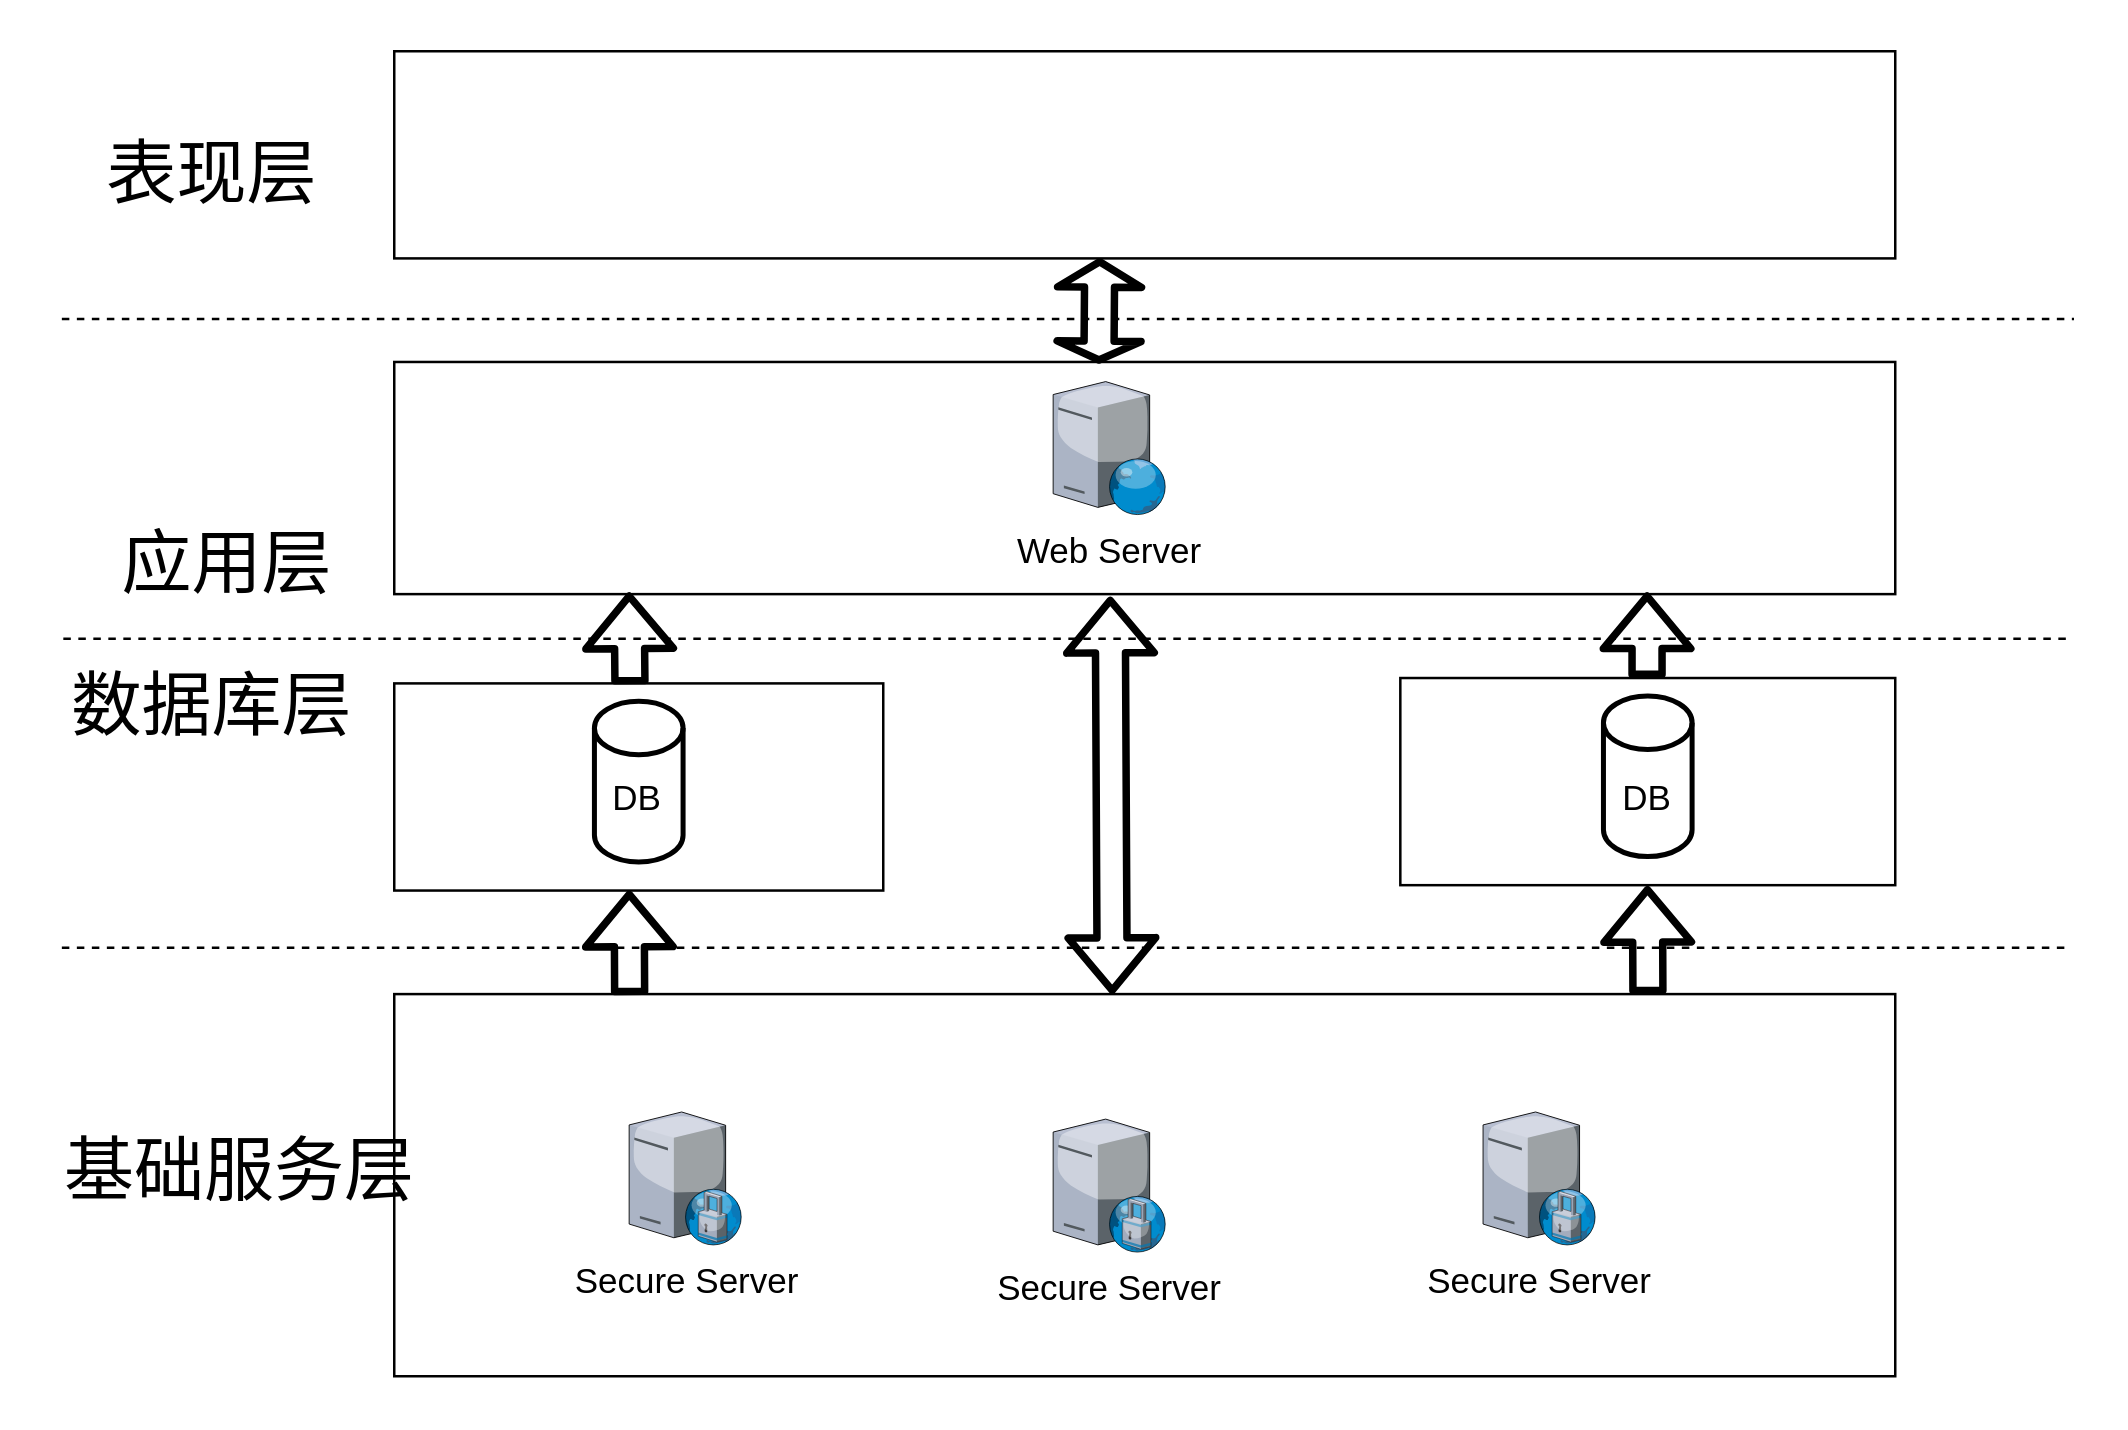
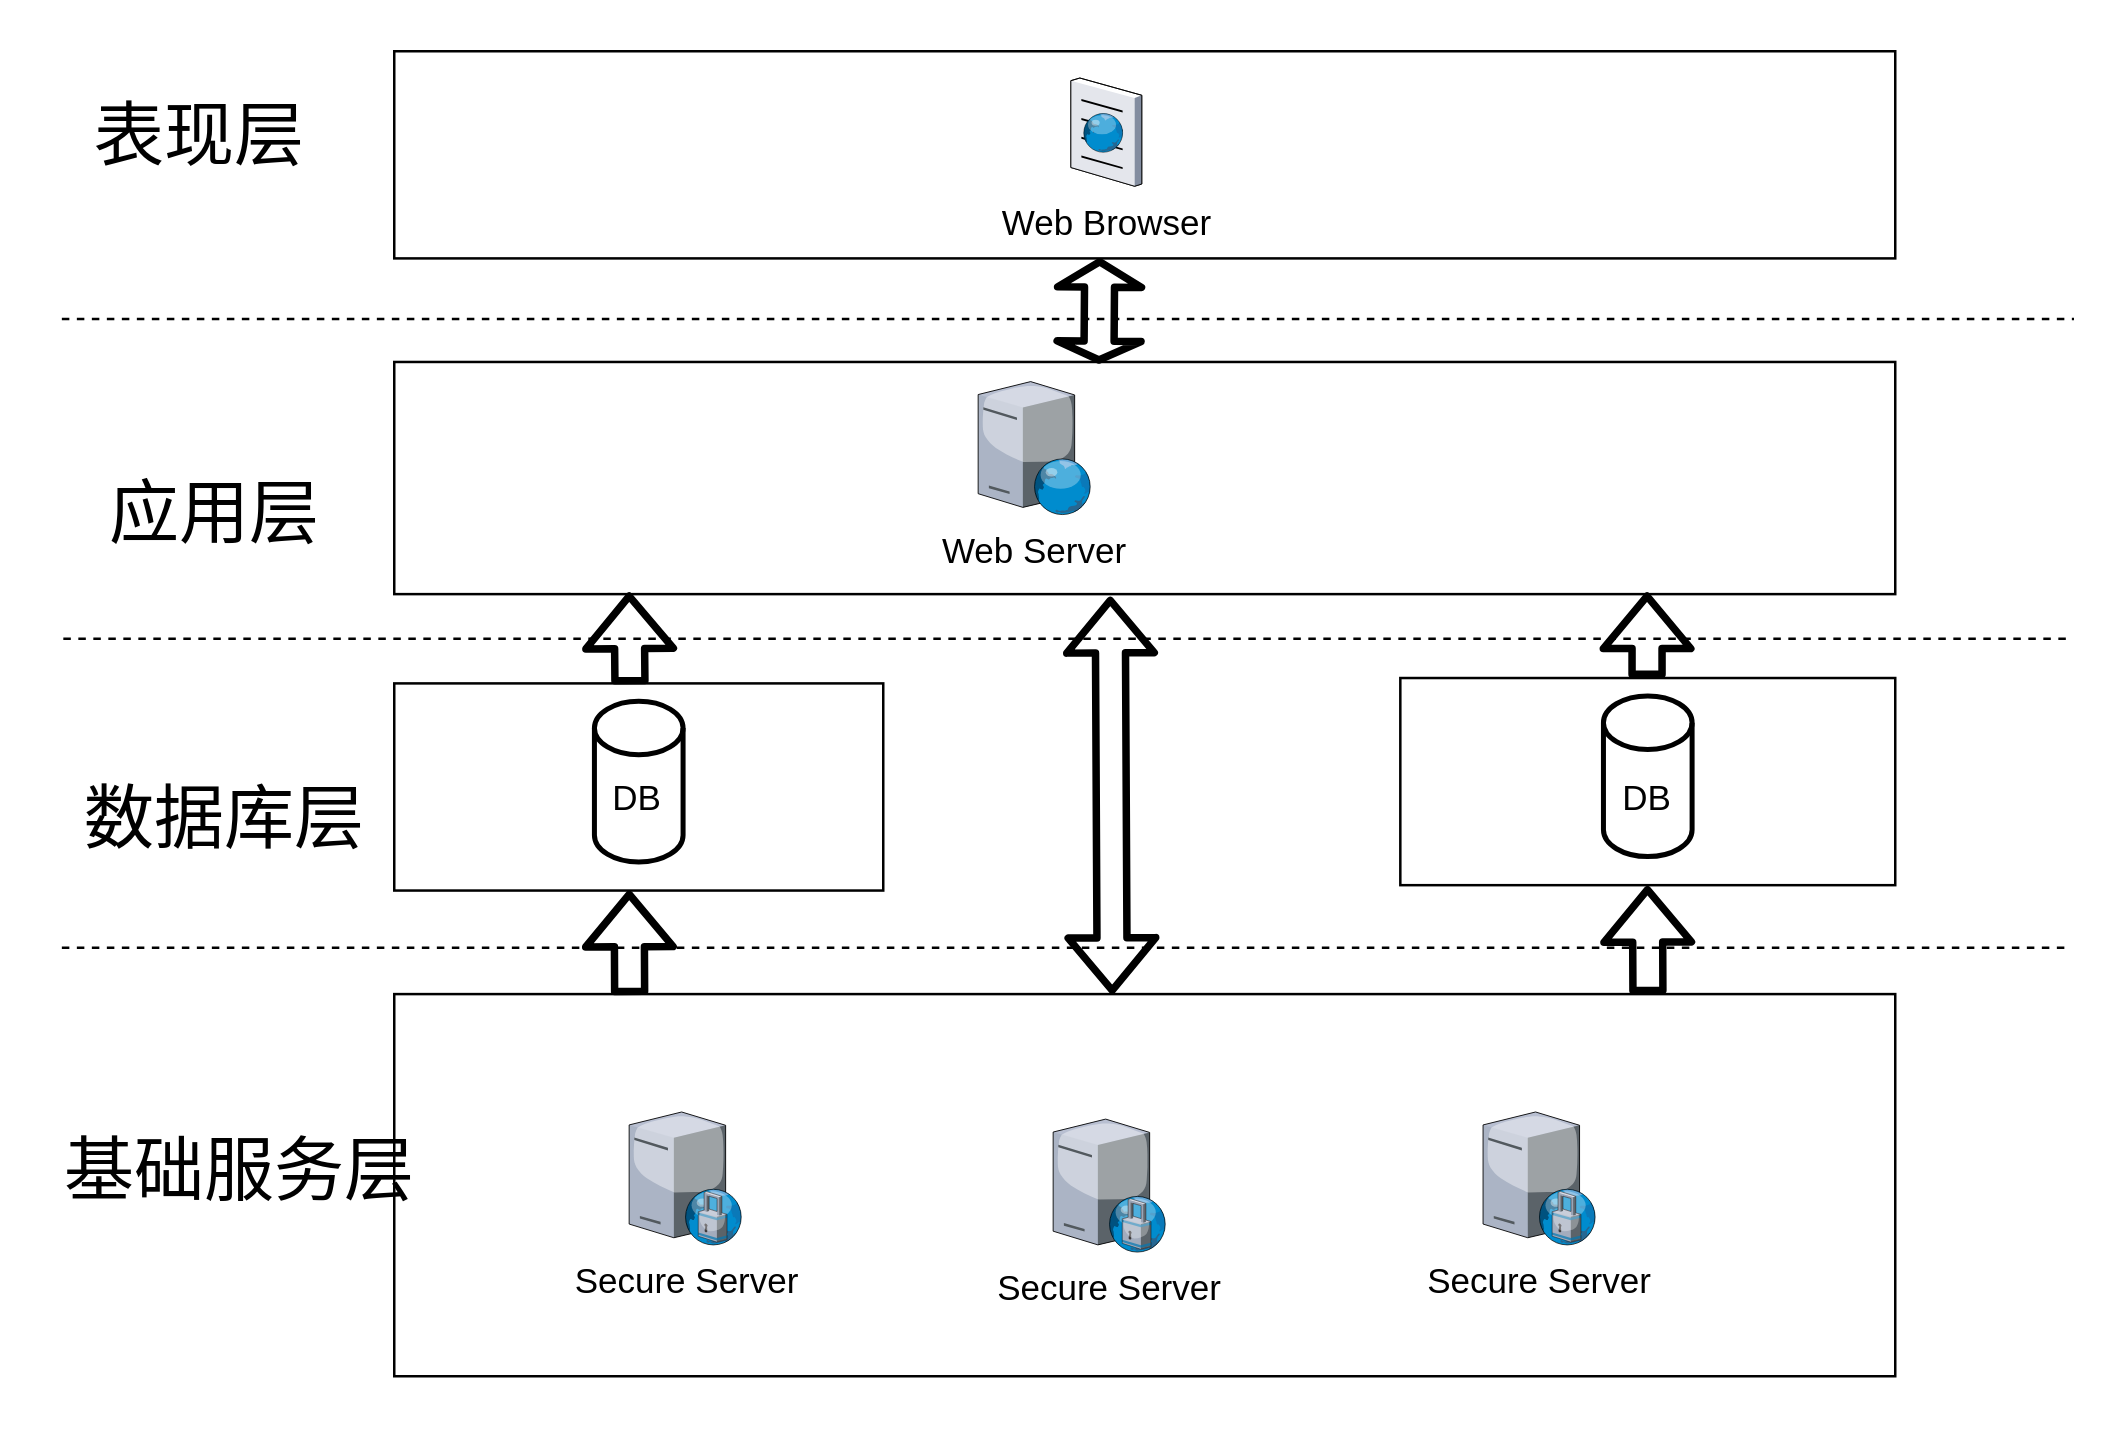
none -> (1106, 132)
(210, 175) -> (198, 137)
(1109, 448) -> (1034, 448)
(226, 564) -> (213, 514)
(212, 705) -> (224, 818)
